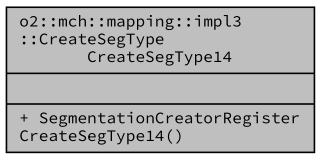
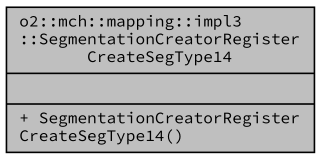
(93, 40) -> (160, 40)
